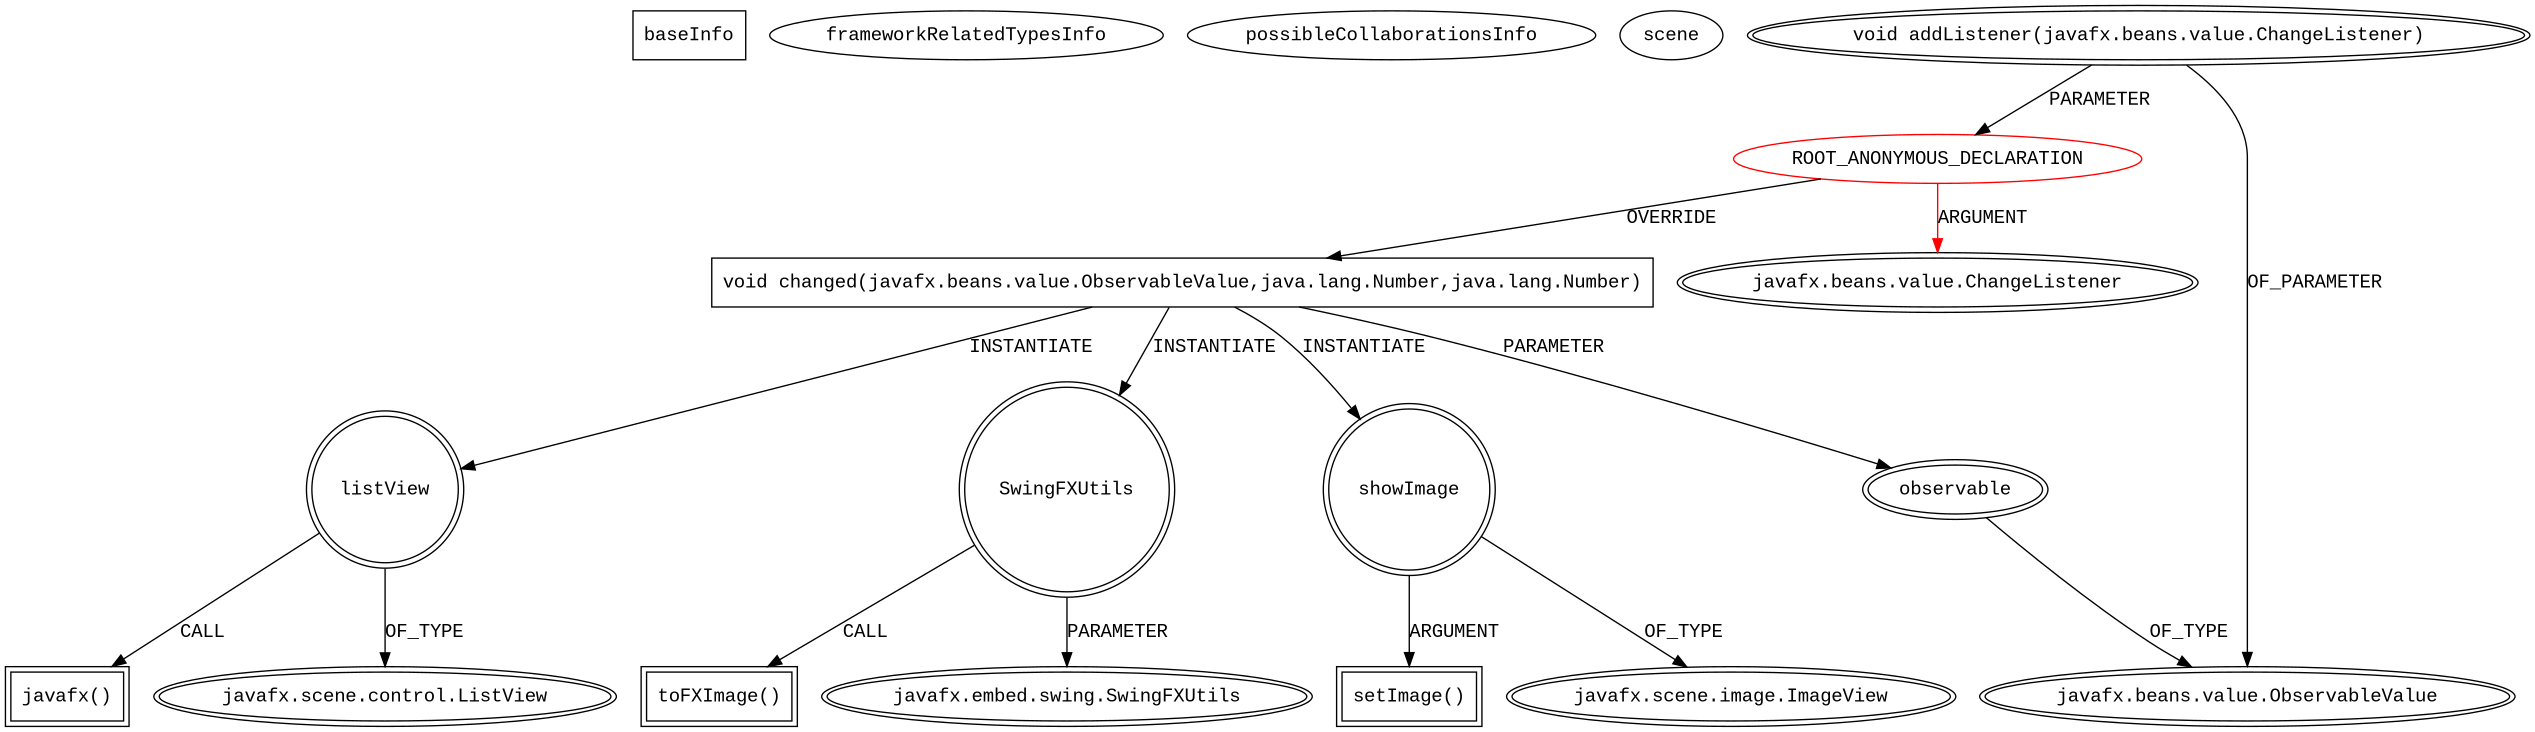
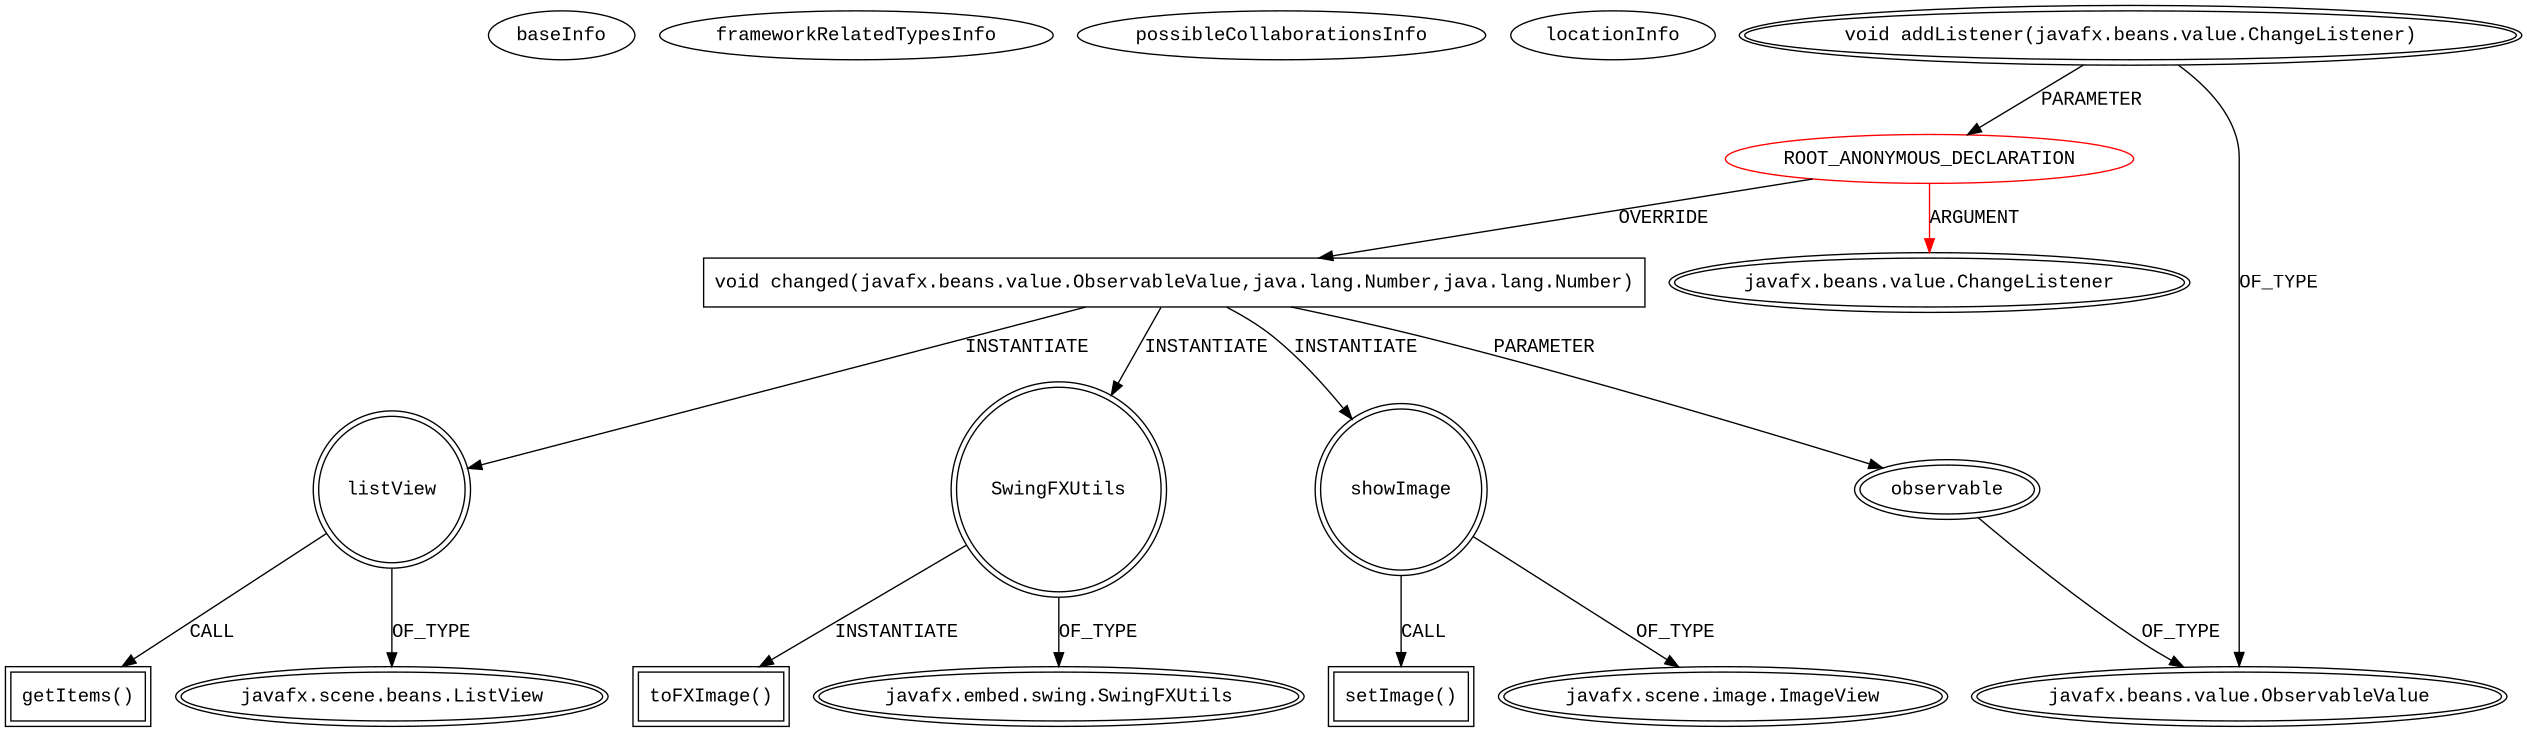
(689, 35) -> (562, 35)
(1671, 35) -> (1613, 35)
(2315, 283) -> (2279, 283)
(866, 632) -> (896, 632)
(1118, 632) -> (1098, 632)
(1455, 632) -> (1424, 632)
(67, 697) -> (78, 697)
(385, 697) -> (392, 697)
